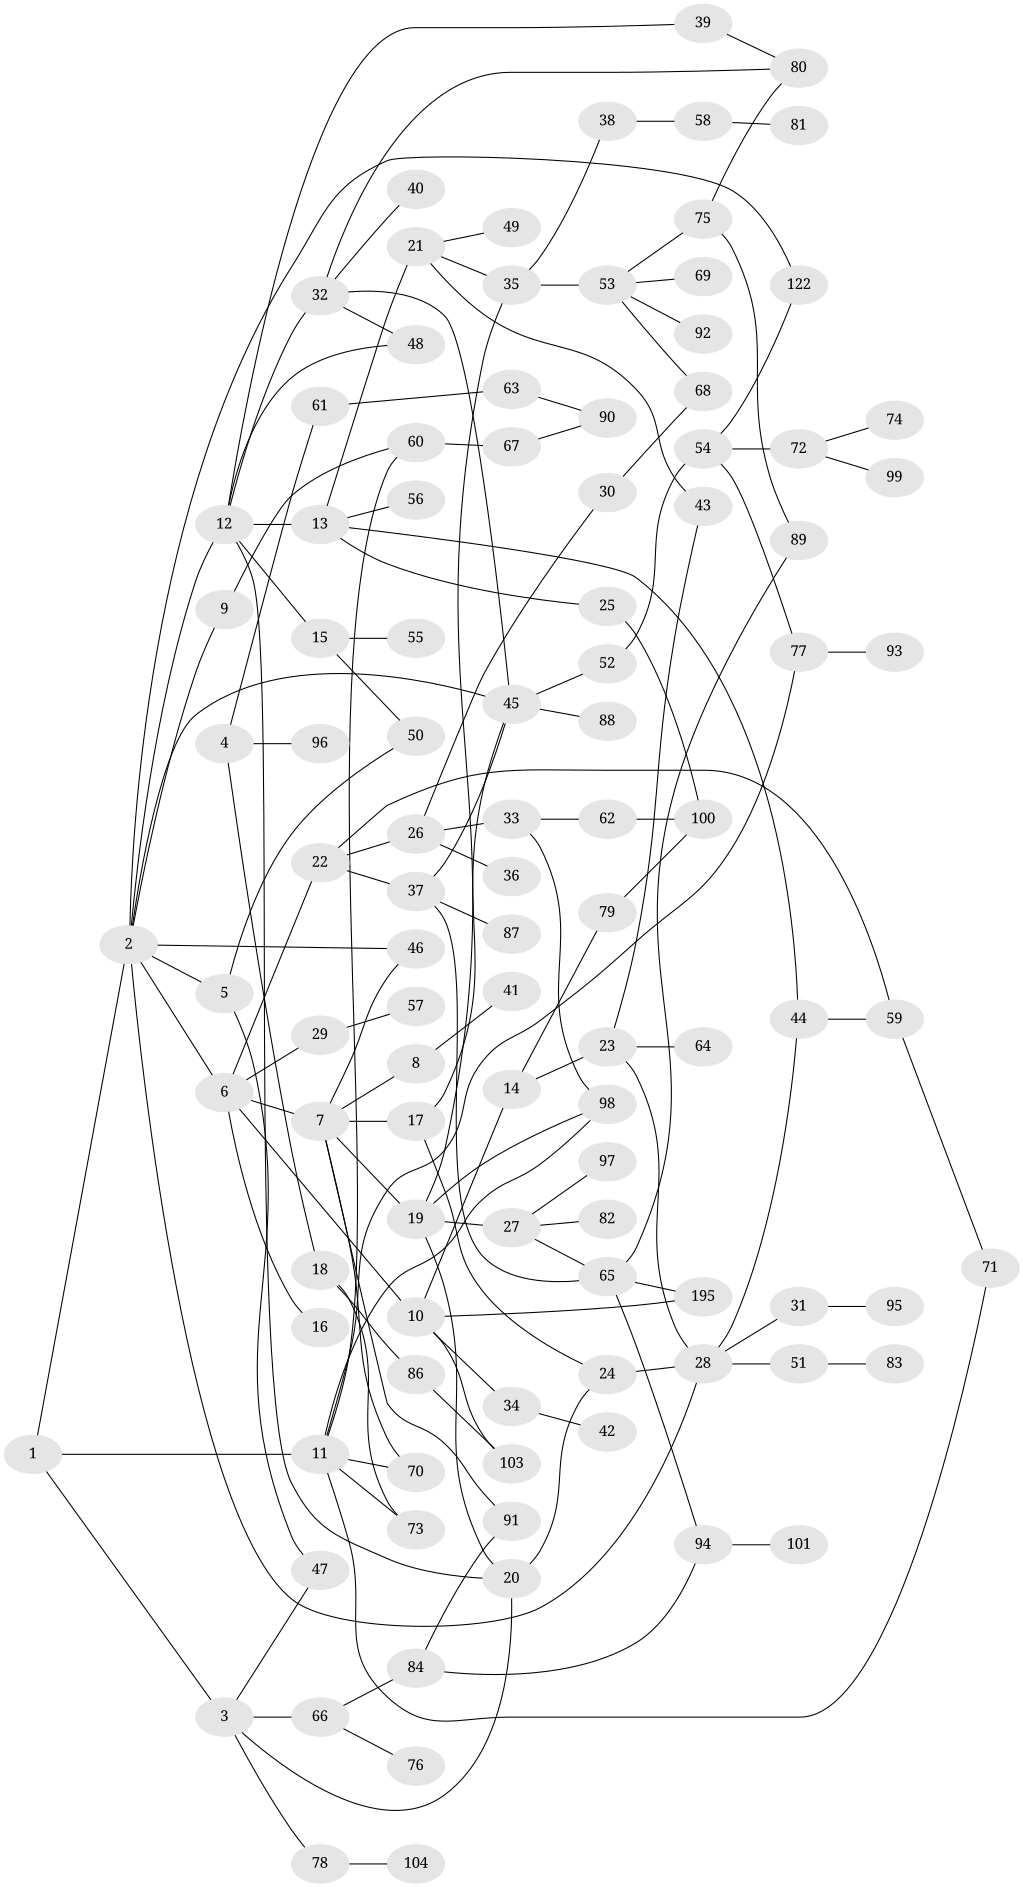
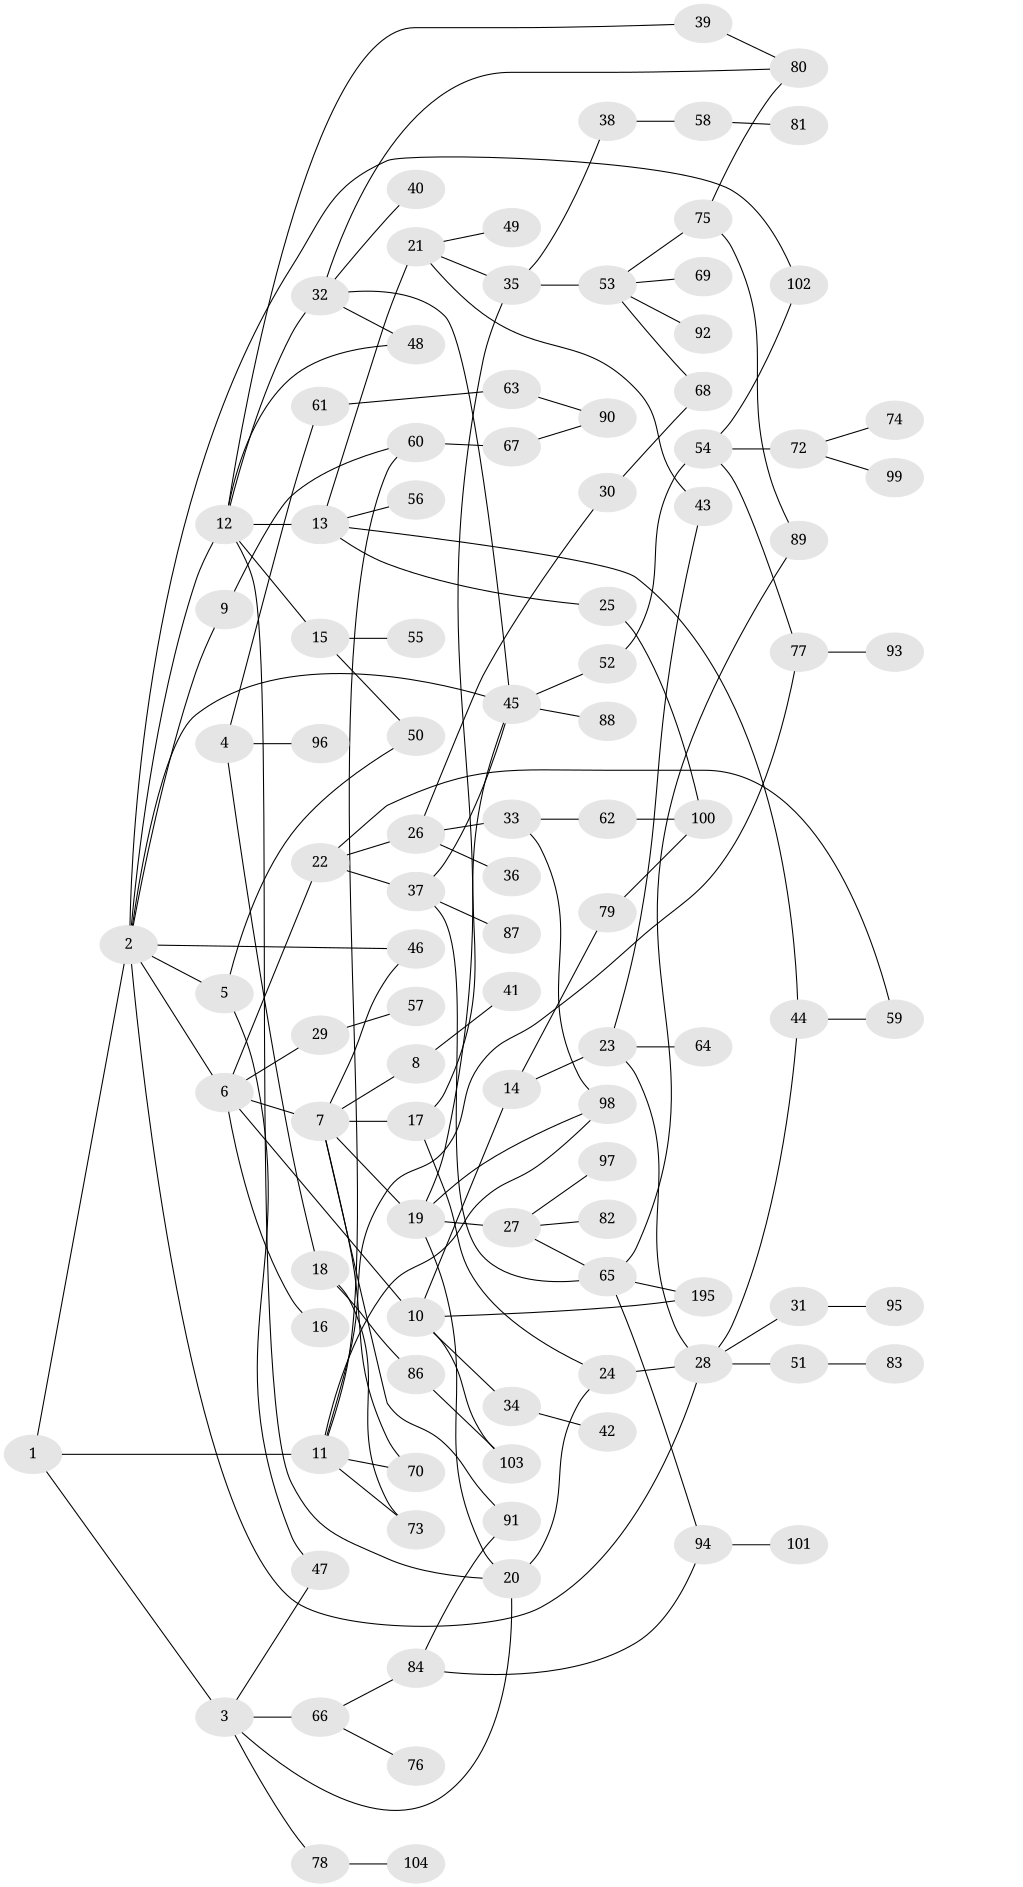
(799, 285) -> (799, 285)
(990, 1268) -> none
